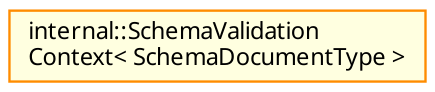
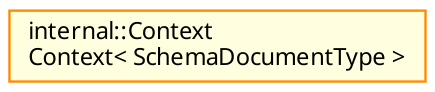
(217, 46) -> (217, 46)
